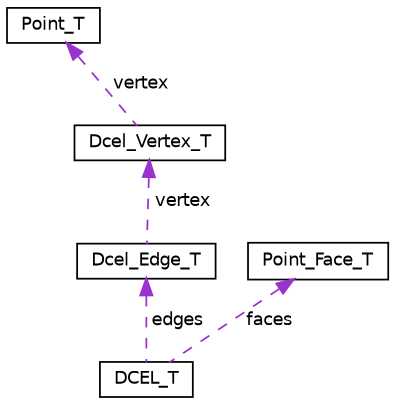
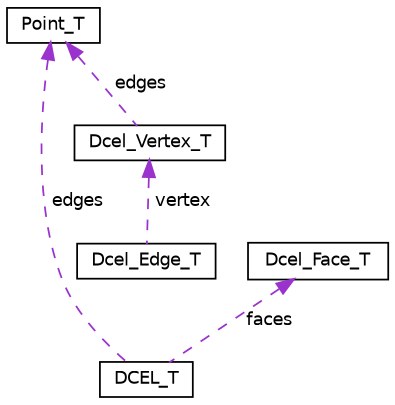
(138, 84) -> (138, 84)
(318, 261) -> (318, 261)
(146, 329) -> (47, 224)
